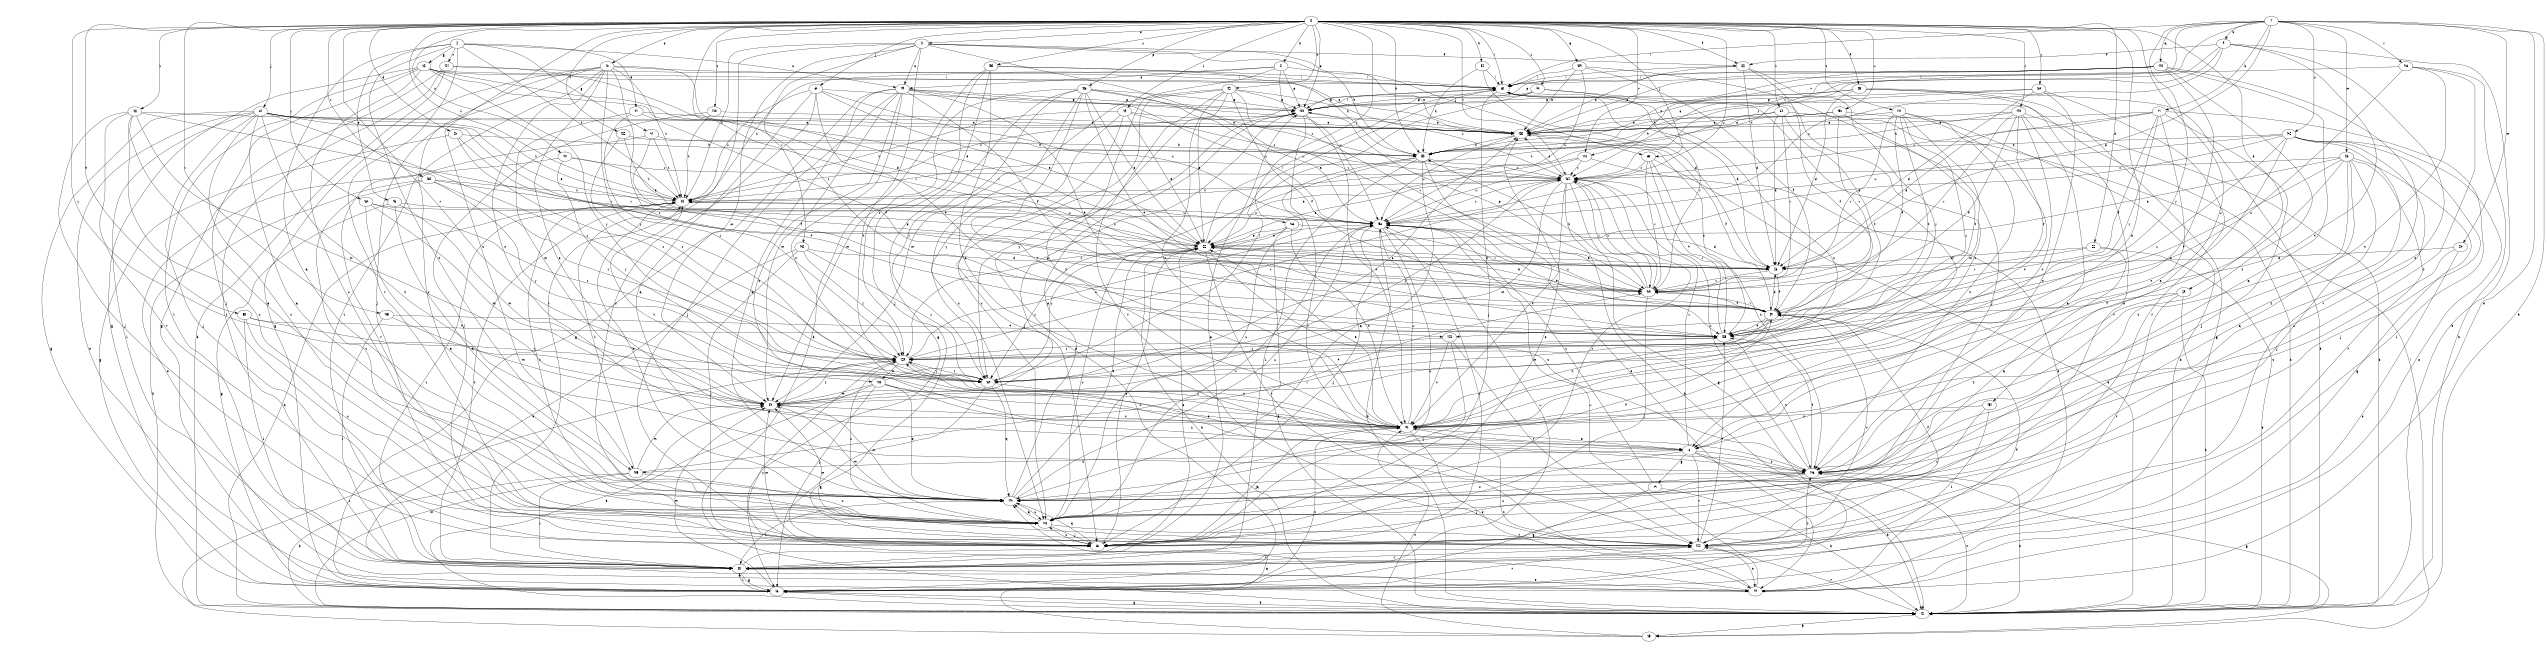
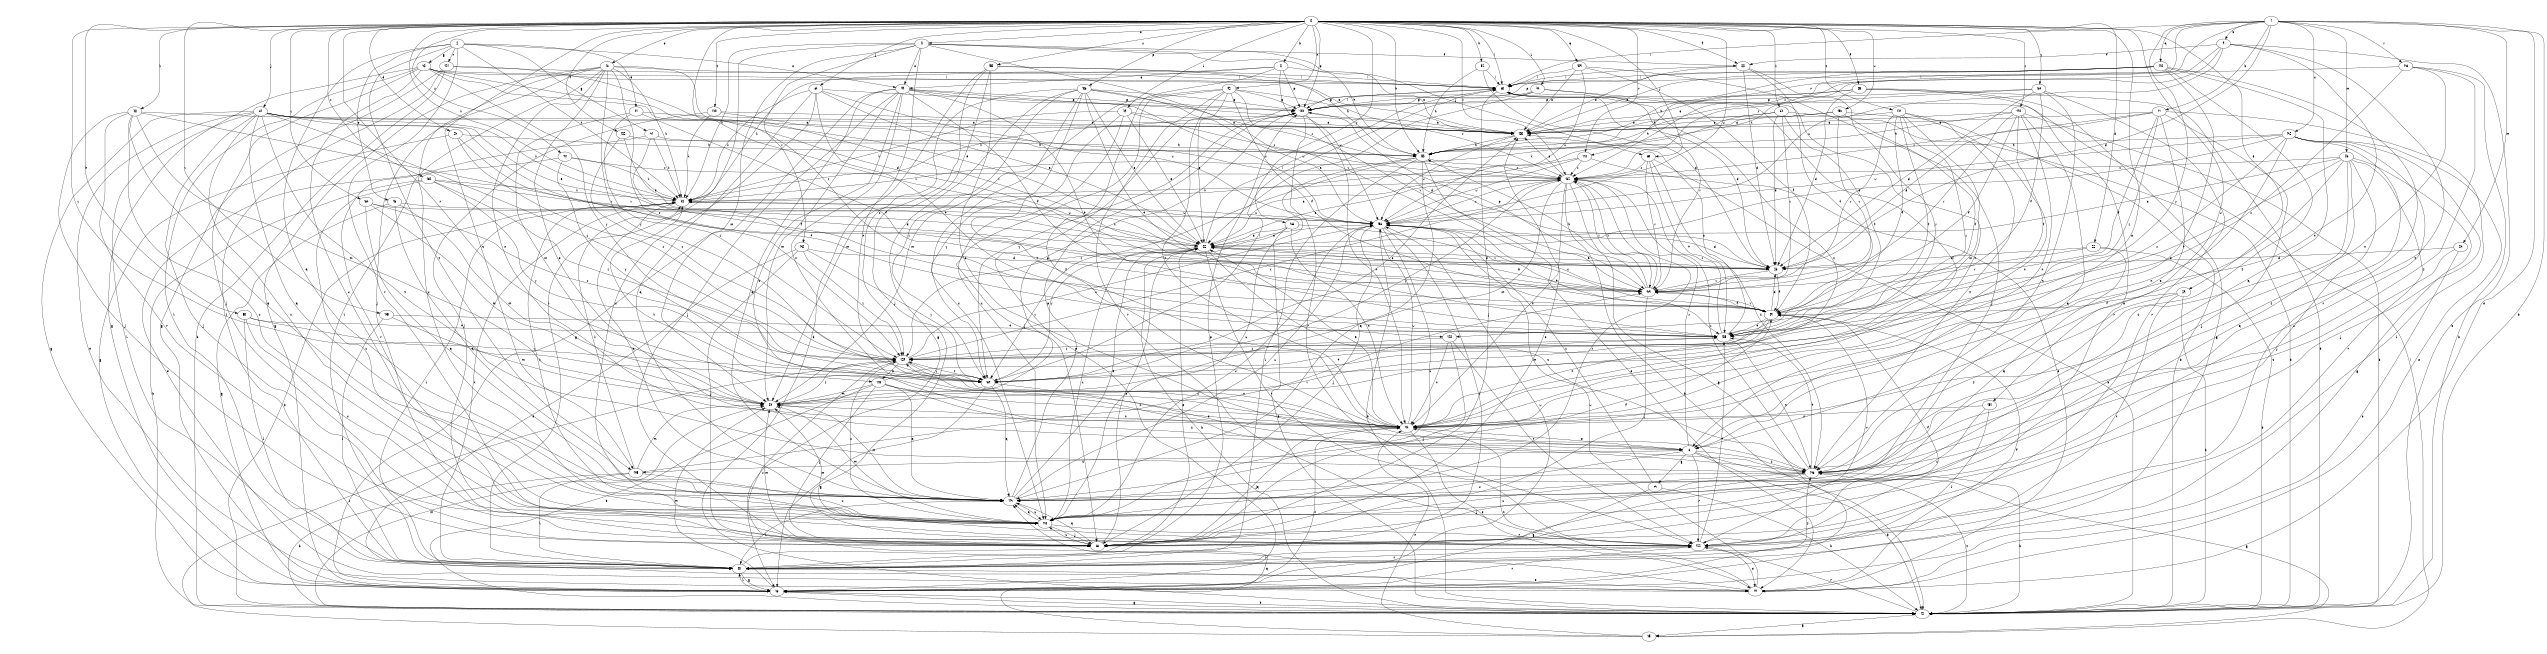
(1681, 164) -> (1962, 269)
none -> (1252, 167)
